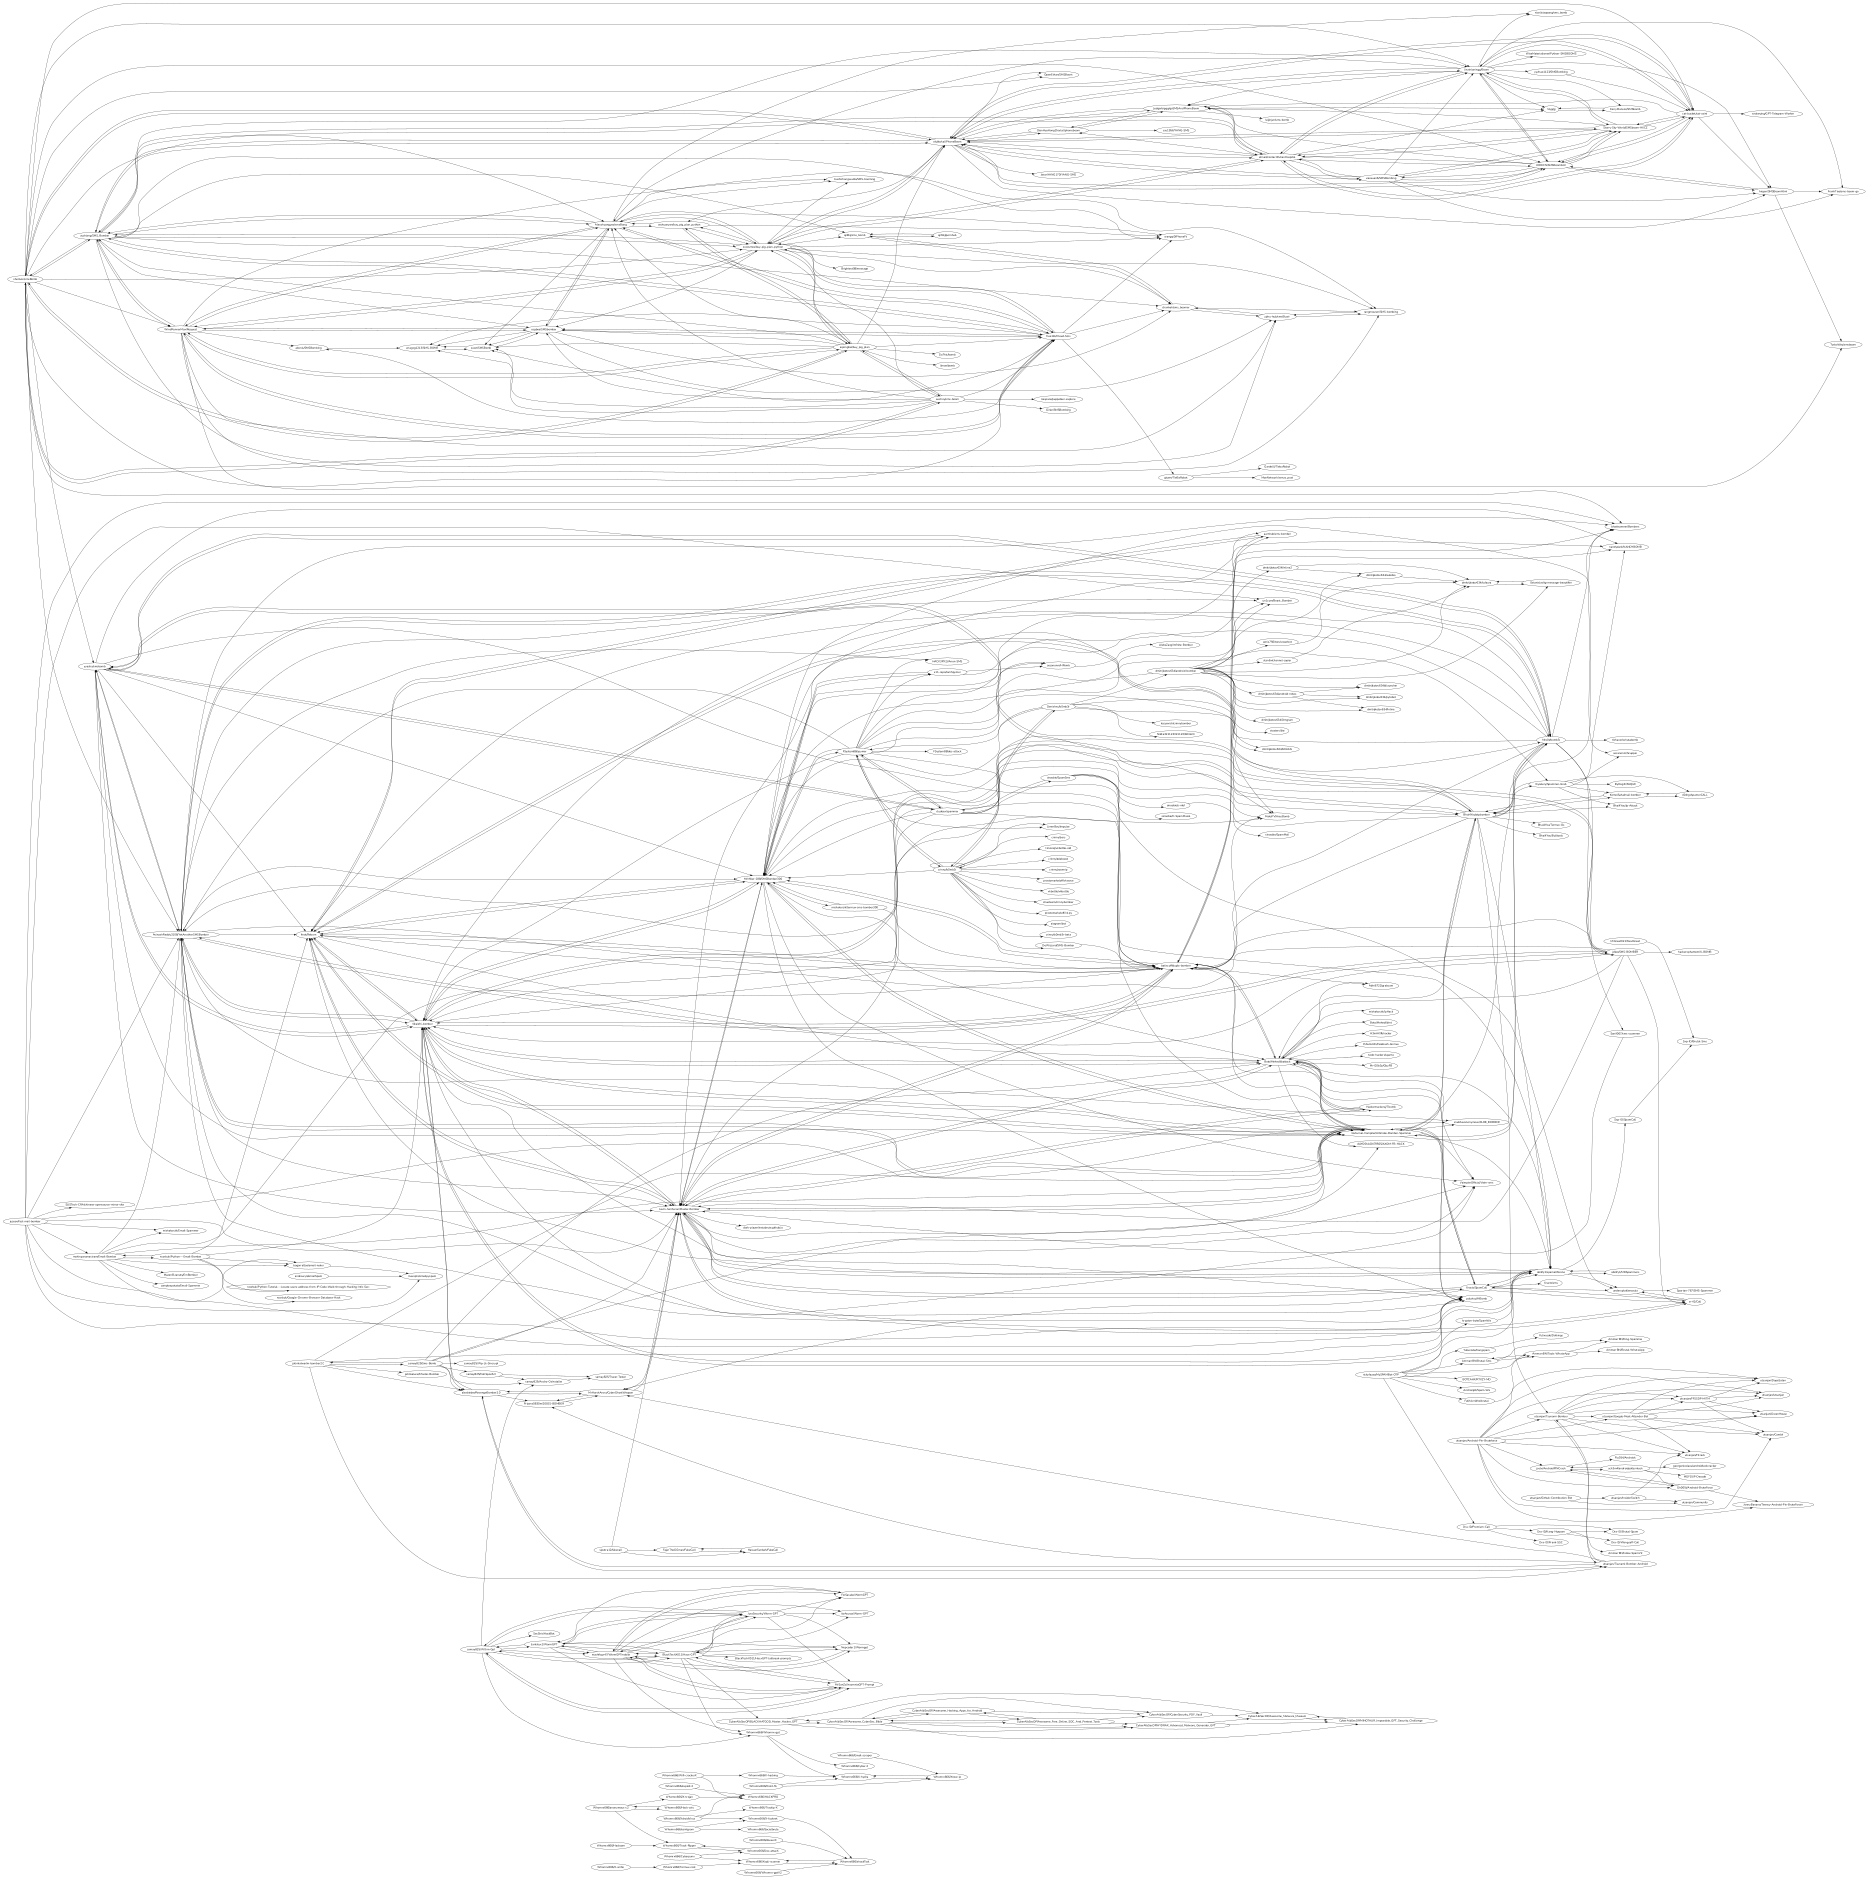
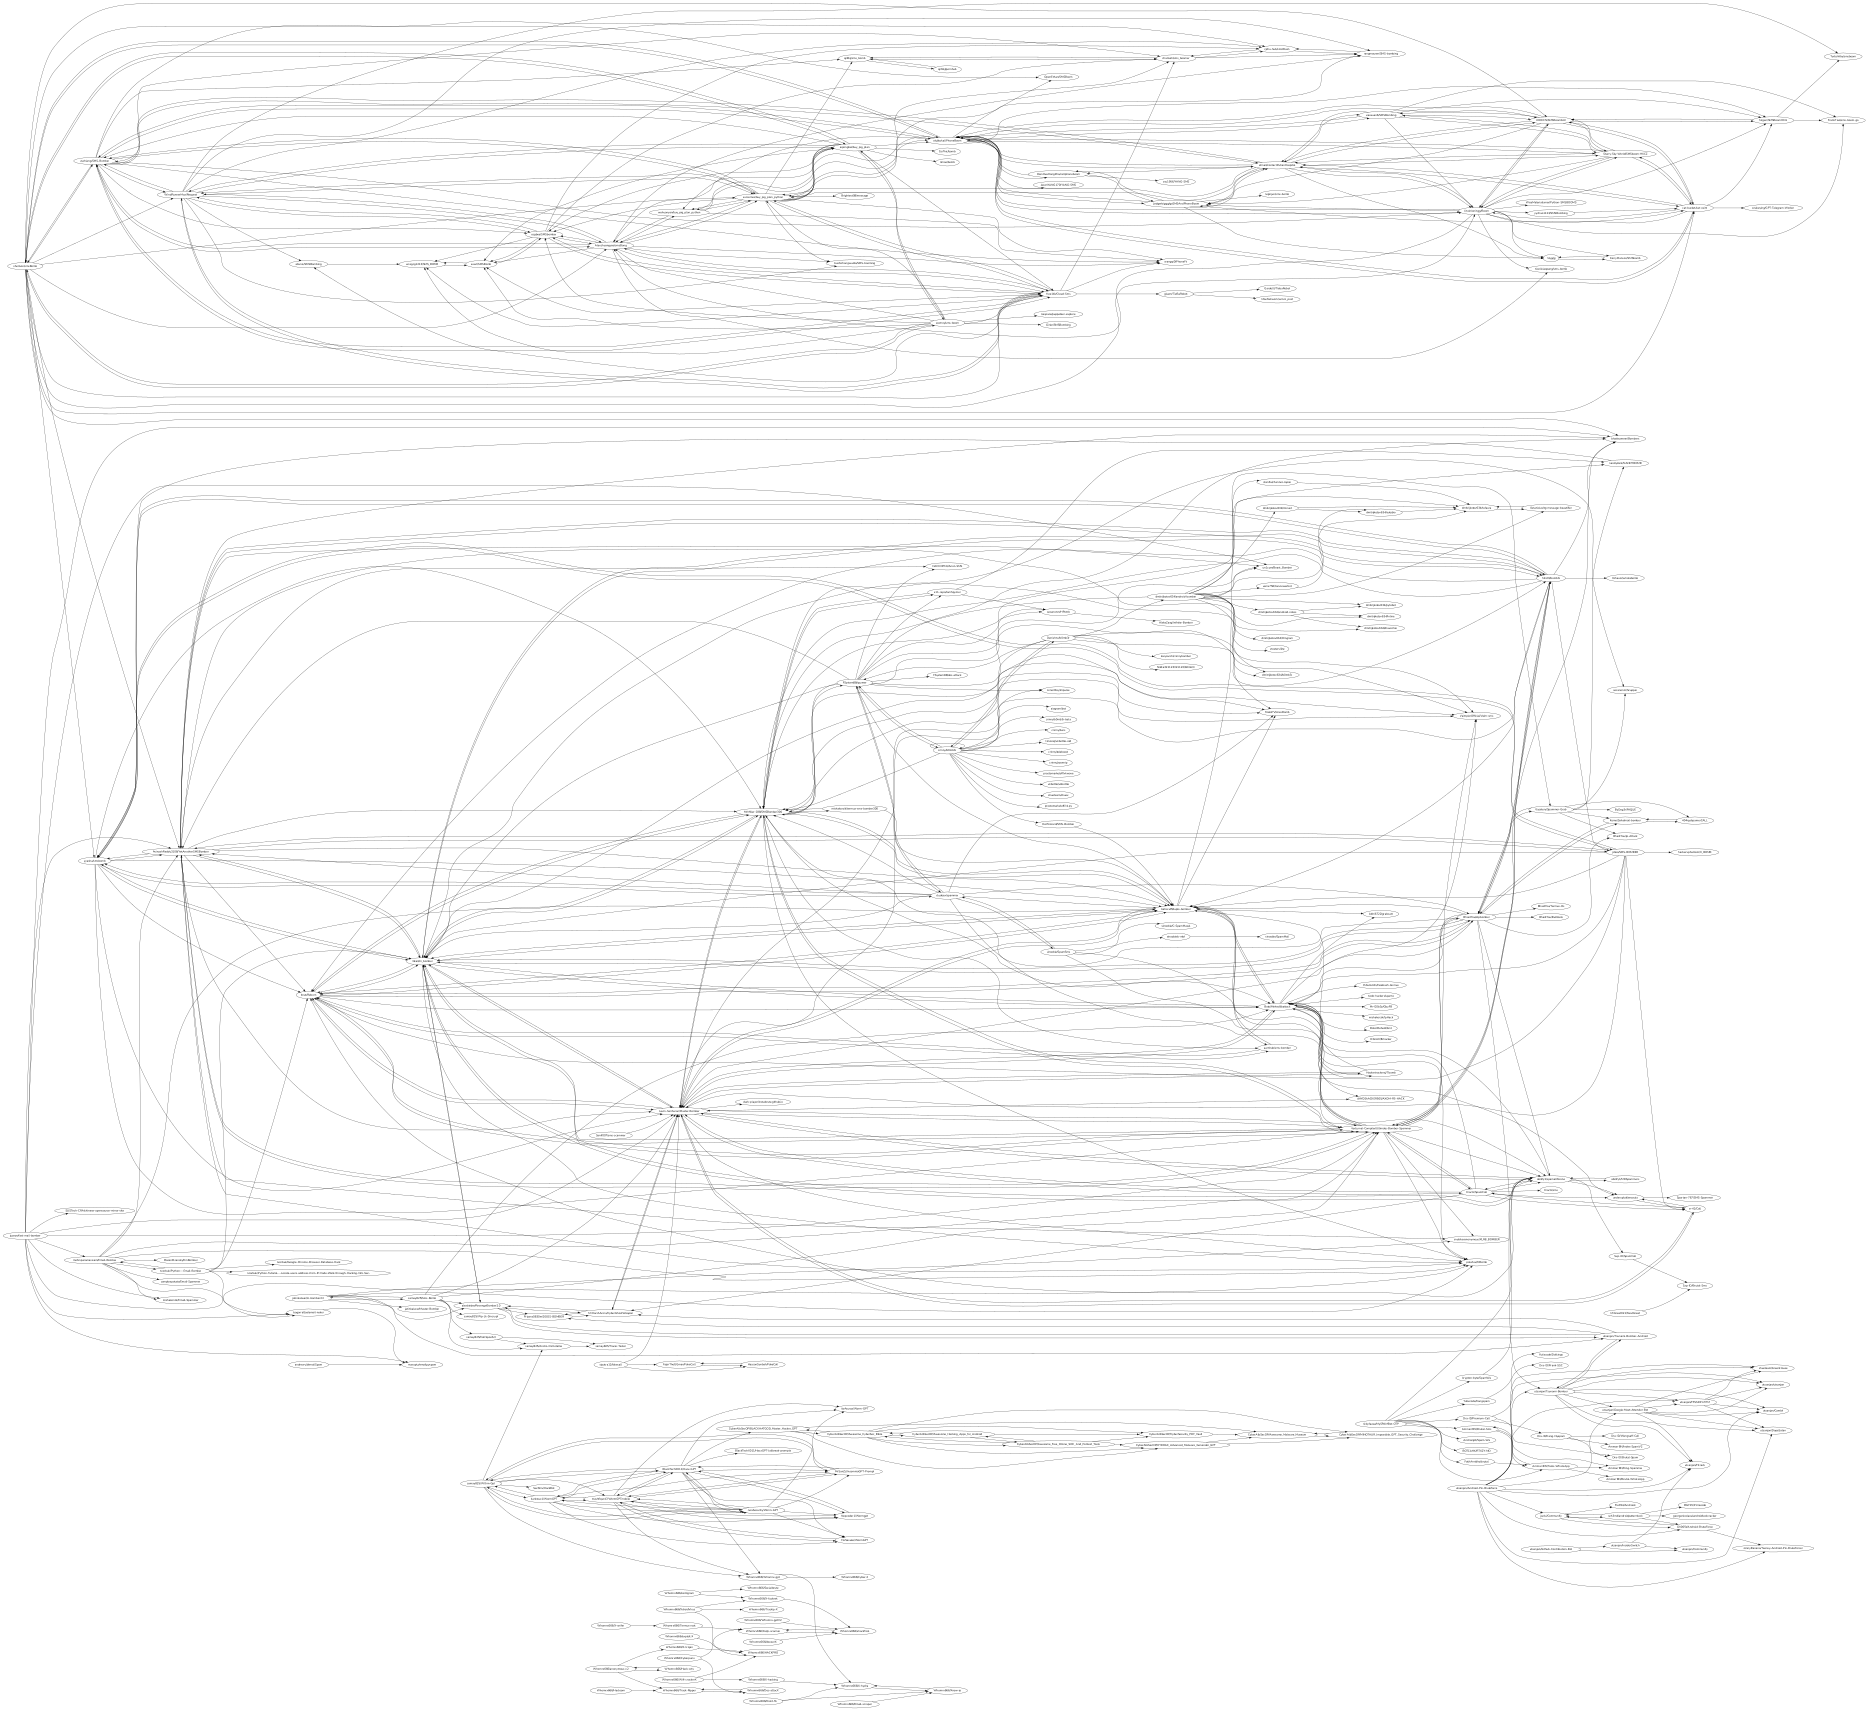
(821, 510) -> (691, 440)
(1592, 883) -> (825, 552)
(1058, 902) -> (1058, 795)
(1773, 1414) -> (1773, 1368)
(1551, 1468) -> (1551, 1516)
